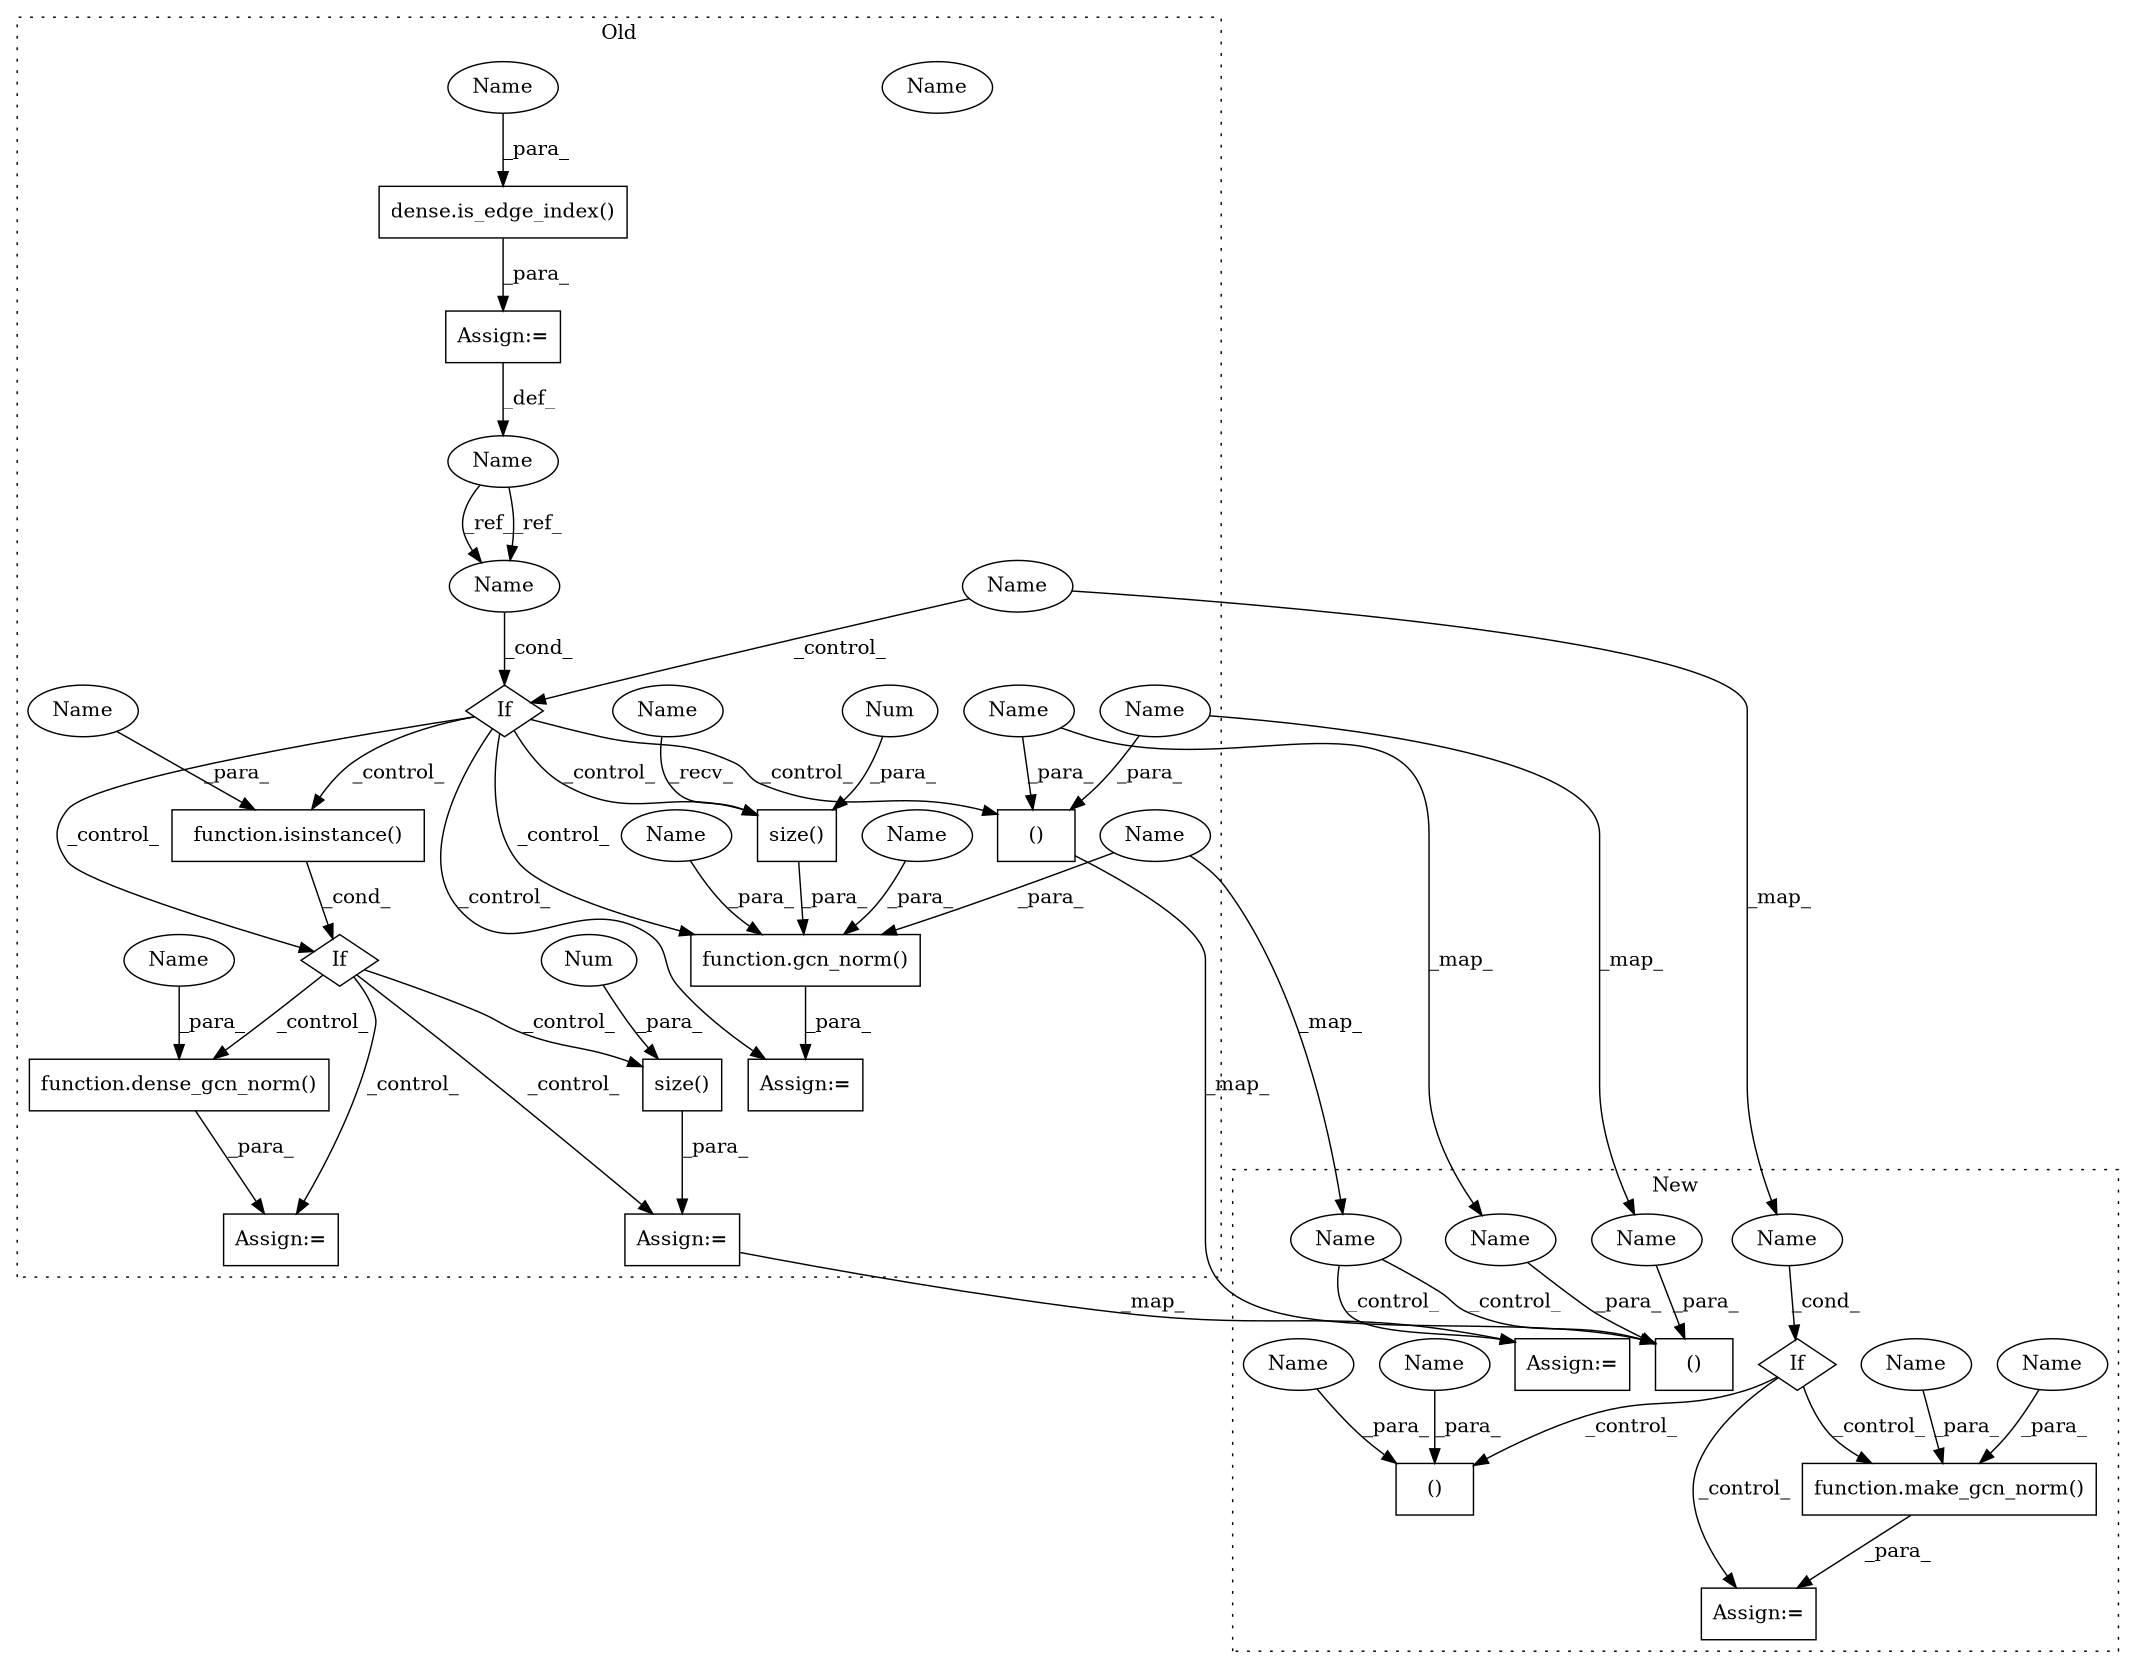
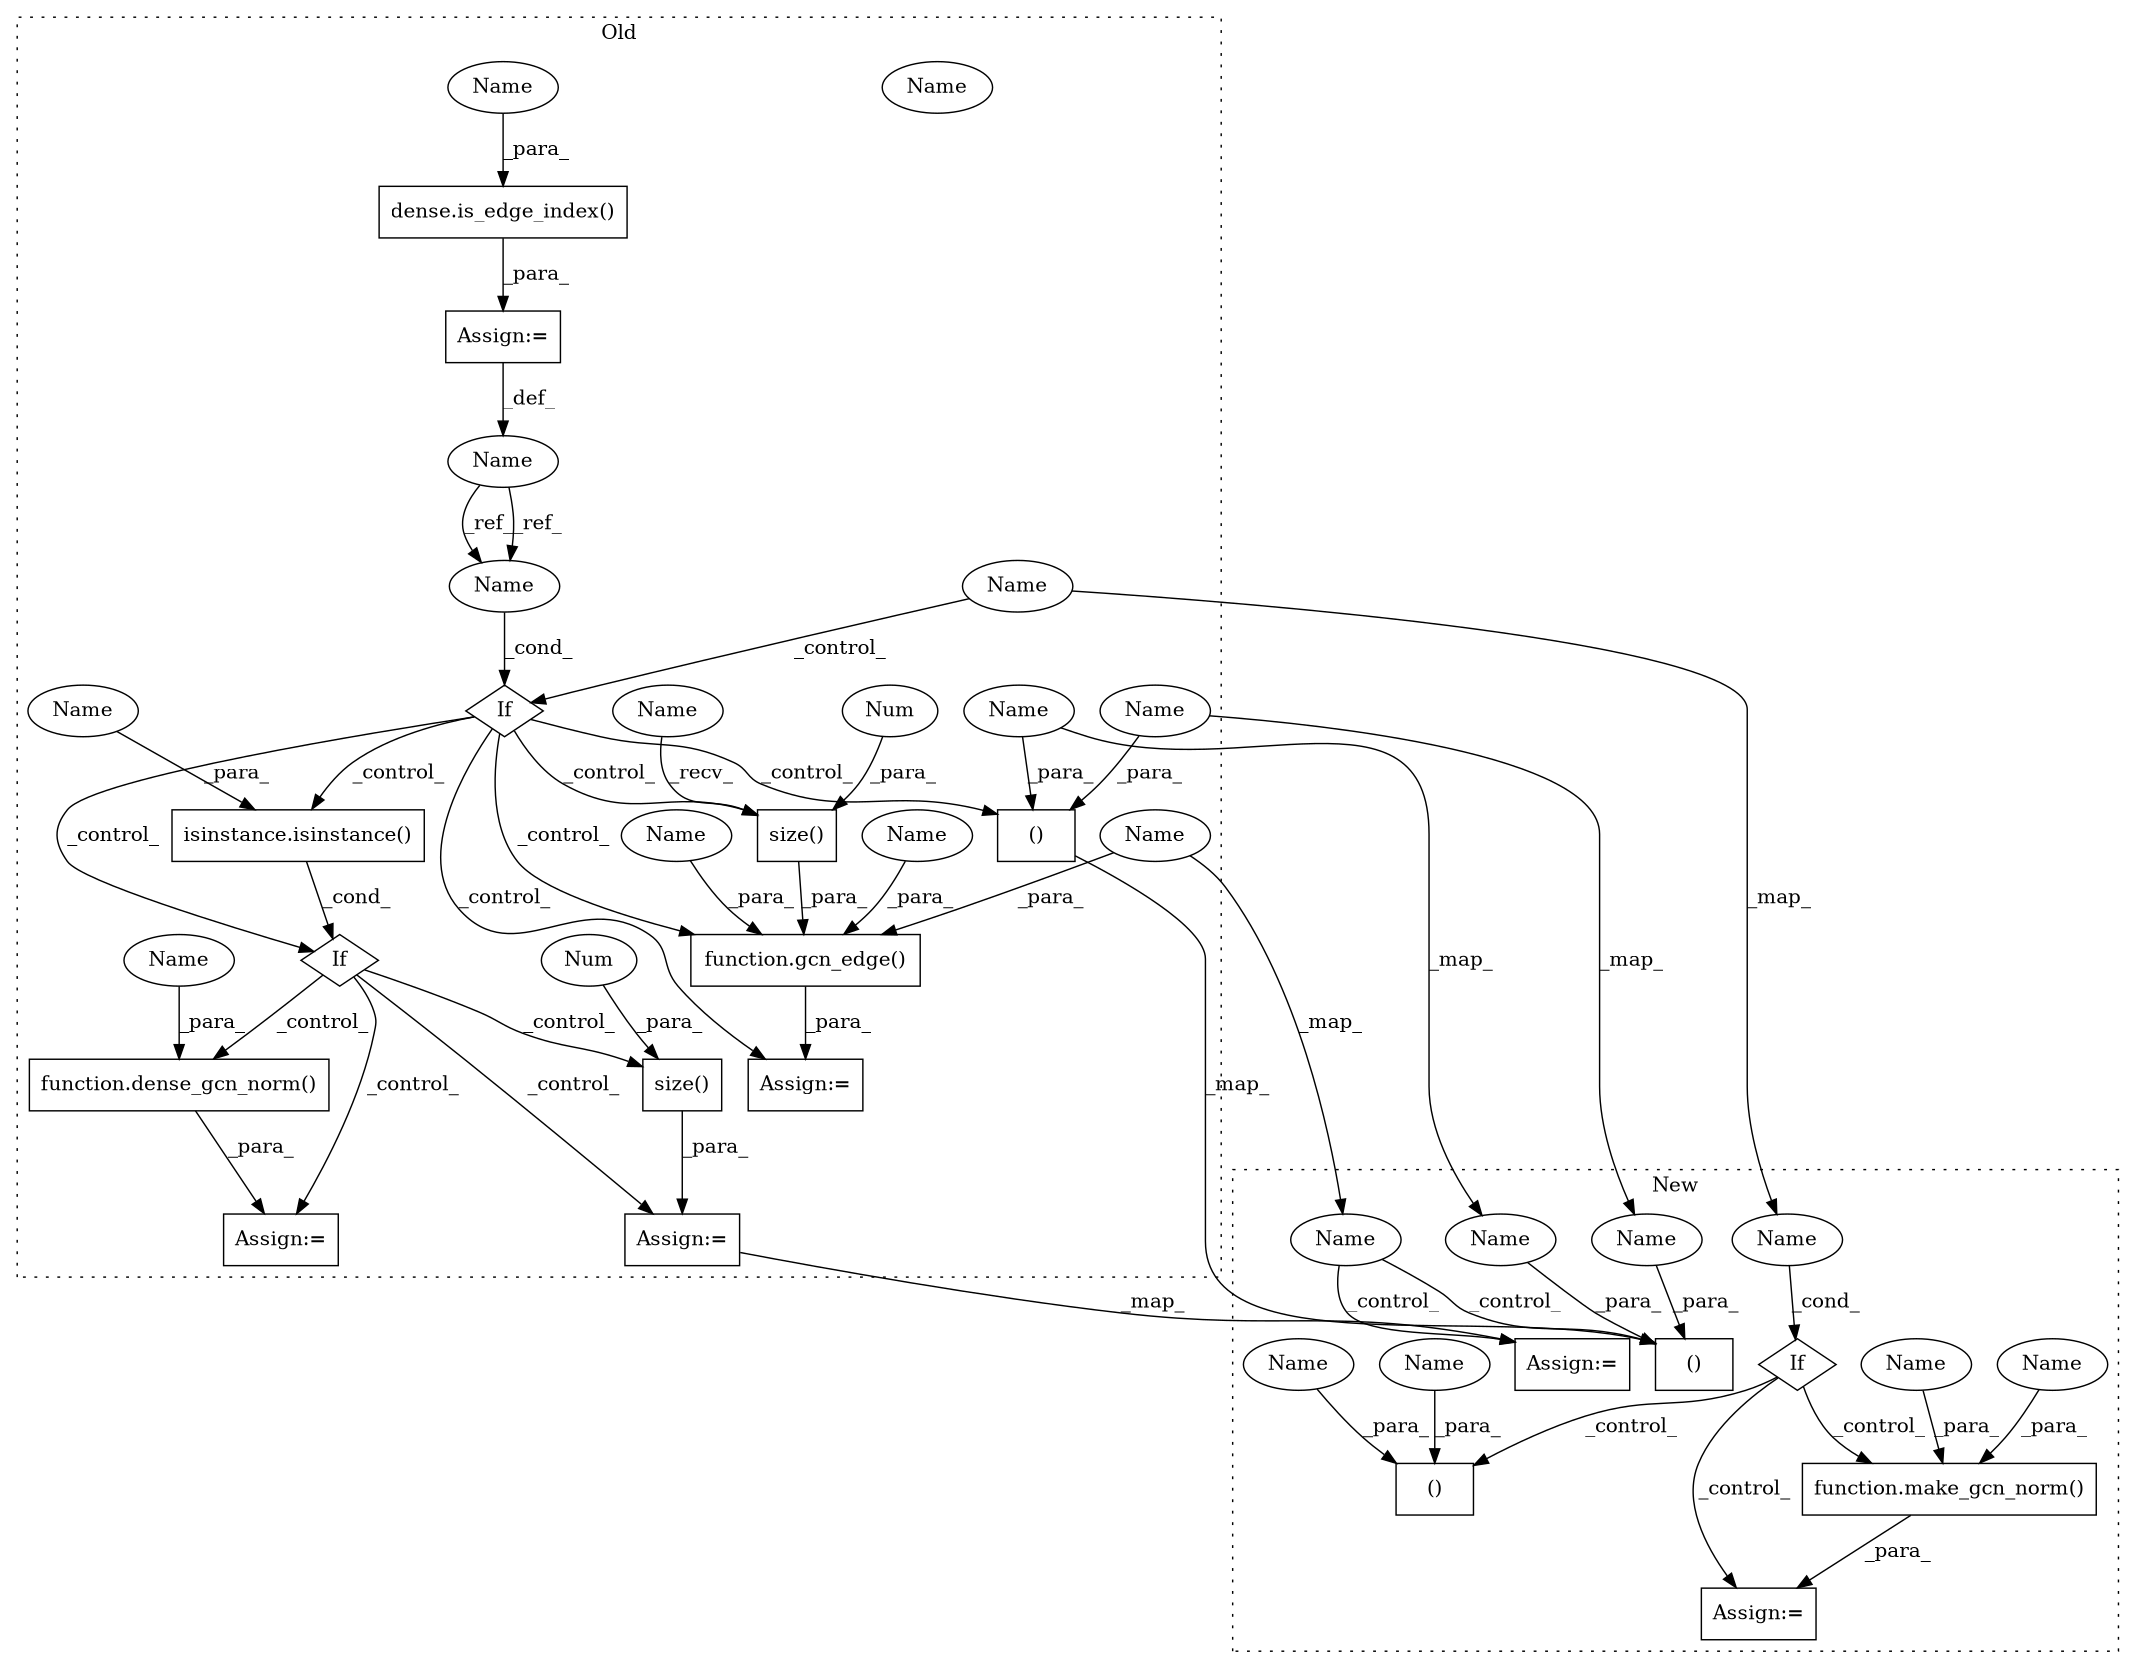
(298, 836) -> (298, 836)
(806, 960) -> (806, 960)
